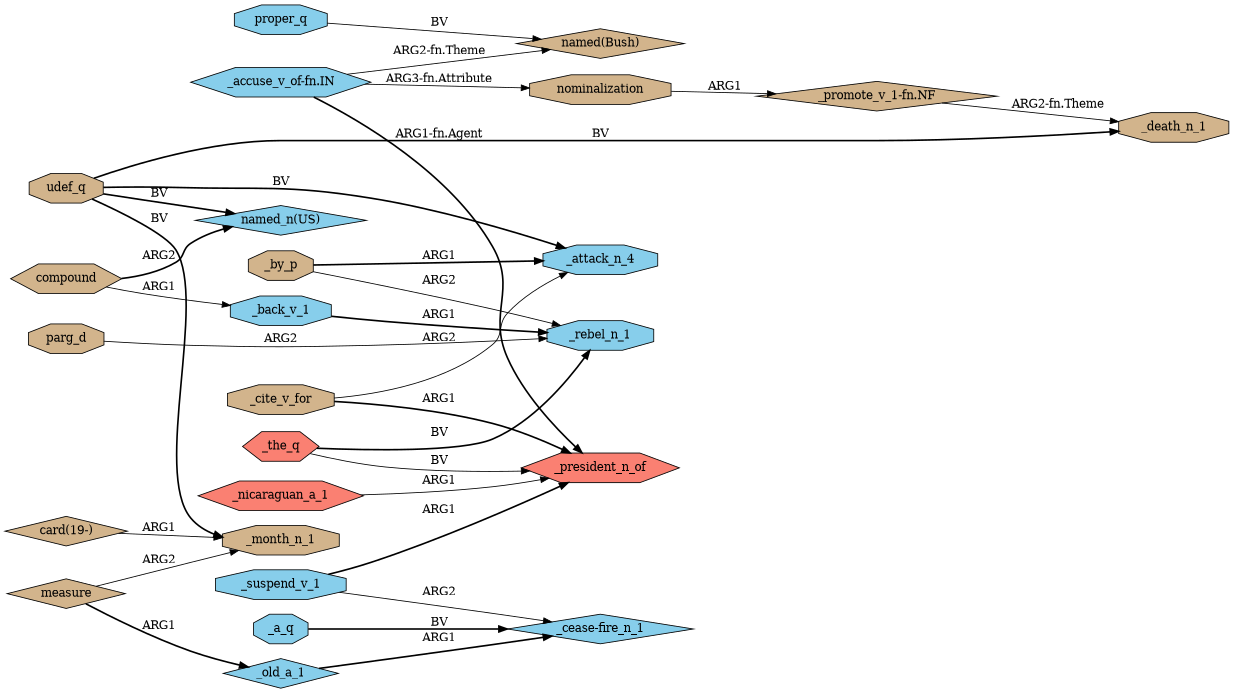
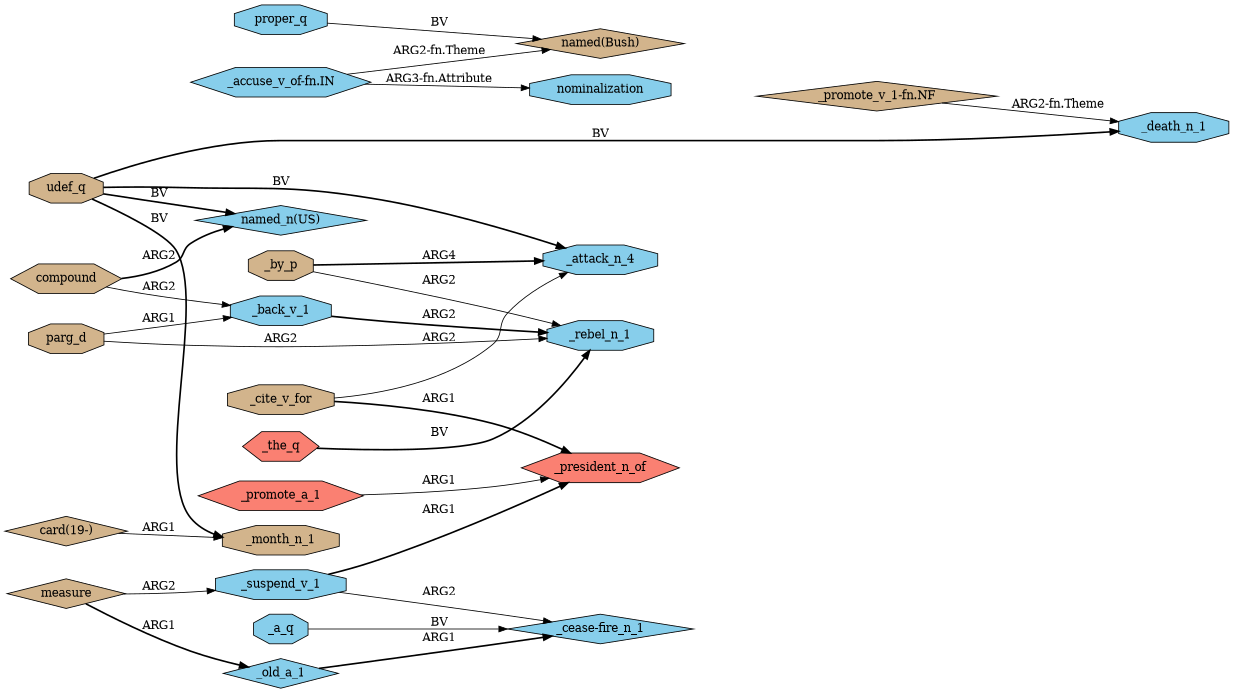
(600, 90) -> (600, 90)
(719, 92) -> none
(1174, 127) -> (1174, 127)
(490, 243) -> none
(439, 256) -> (439, 256)
(159, 287) -> (159, 287)
(439, 315) -> (439, 315)
none -> (164, 326)
(415, 469) -> none
(281, 496) -> (281, 496)
(163, 569) -> (166, 593)
(403, 629) -> (403, 629)
